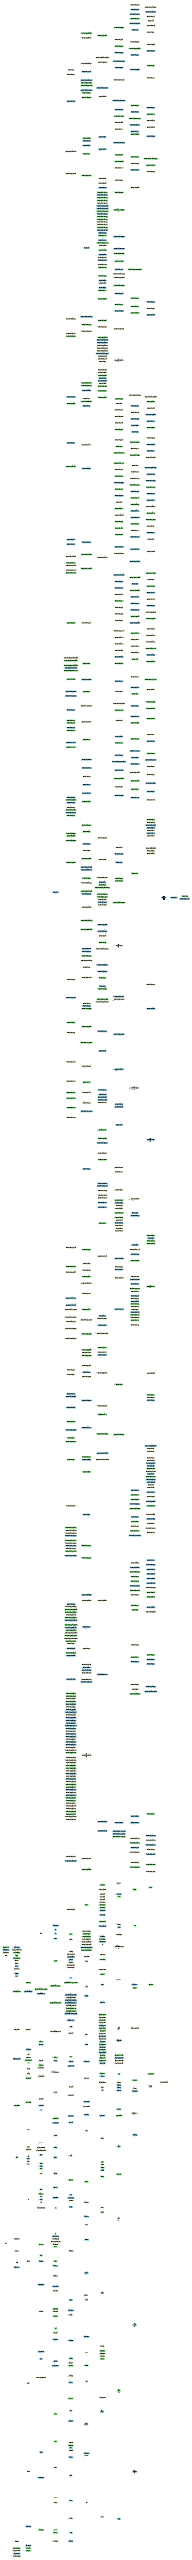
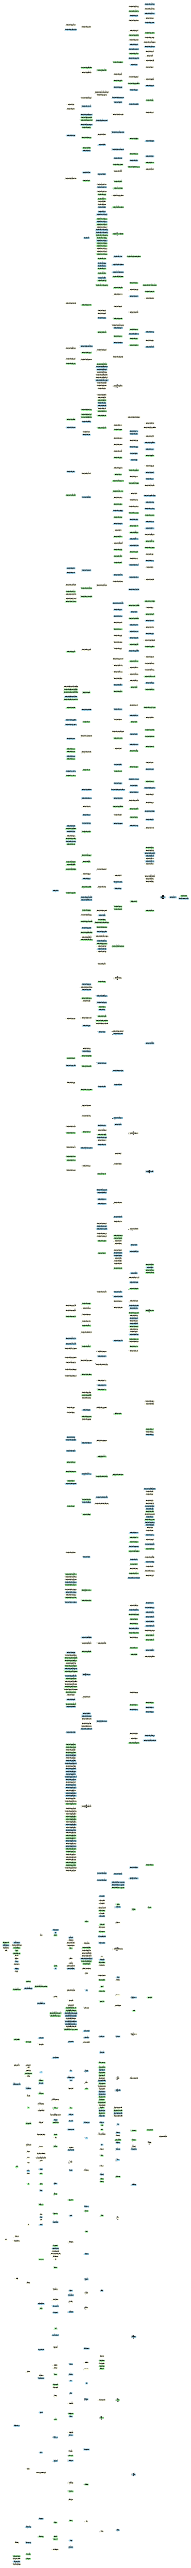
(102, 888) -> (102, 923)
none -> (71, 1684)
